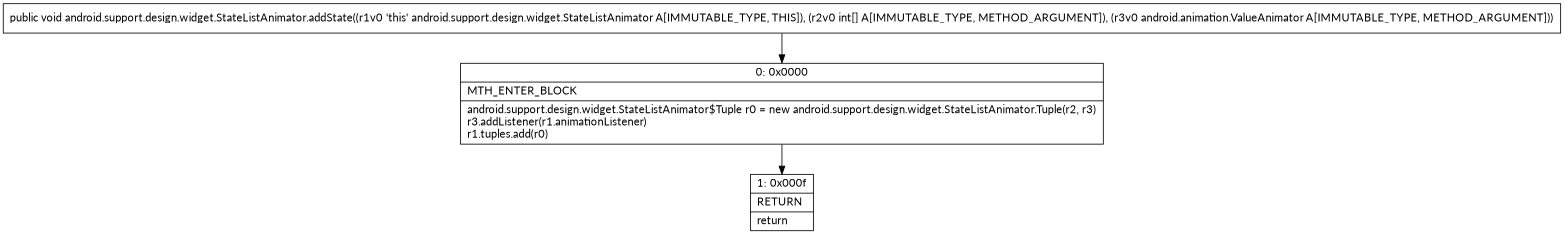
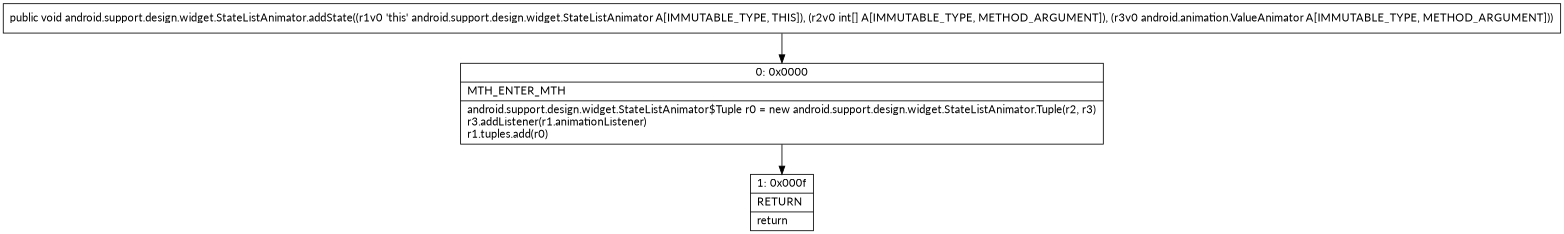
(522, 91) -> (517, 91)
